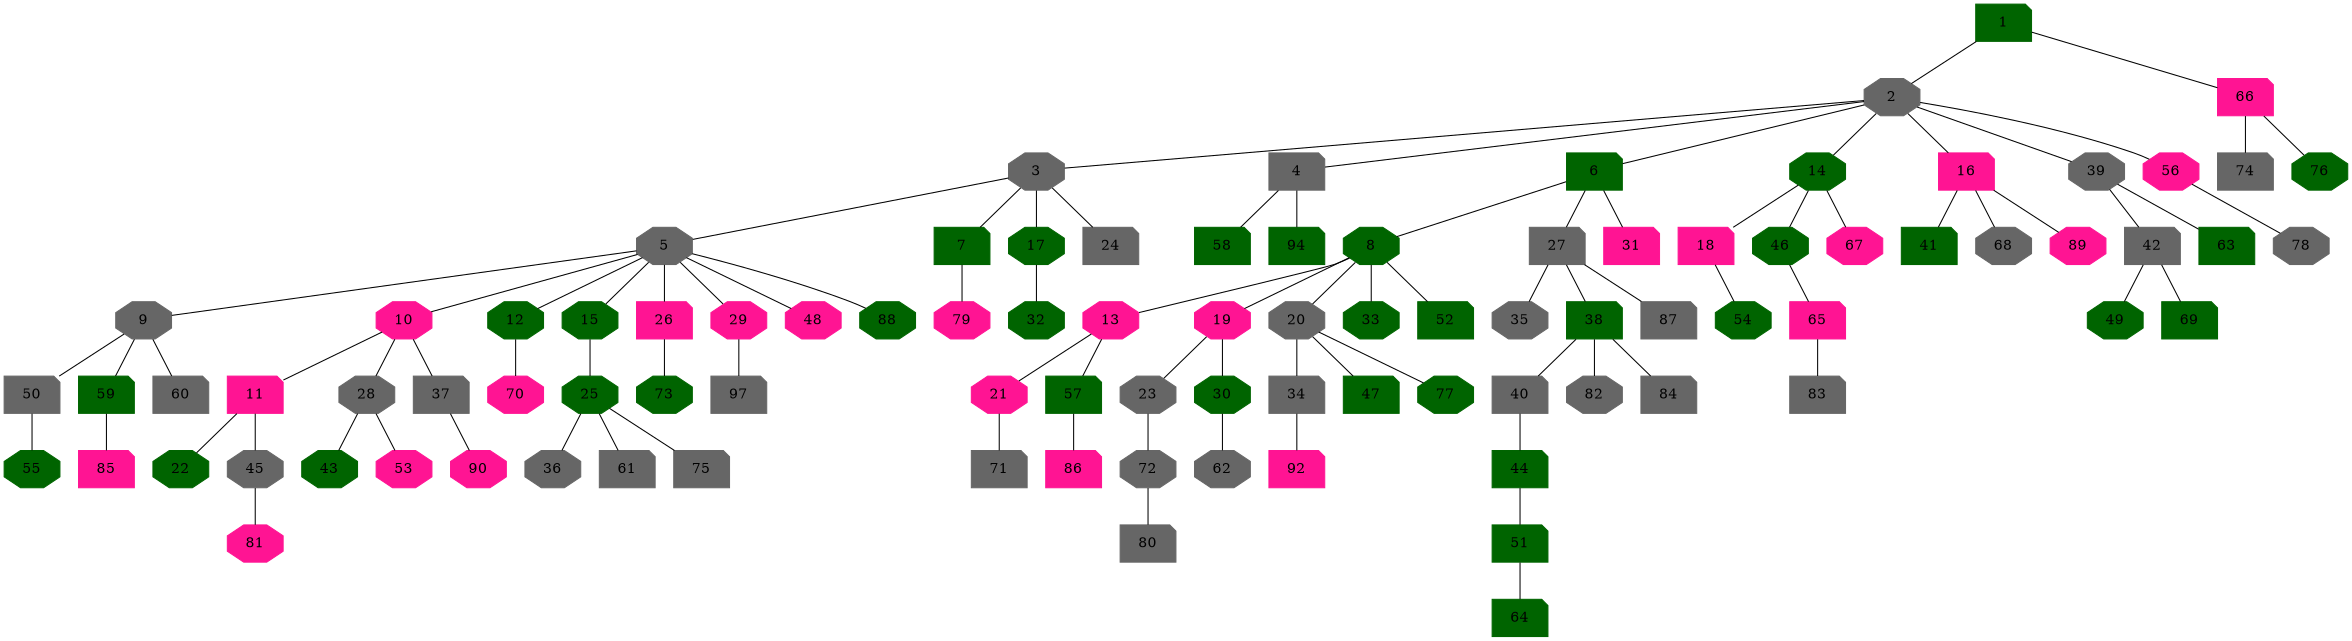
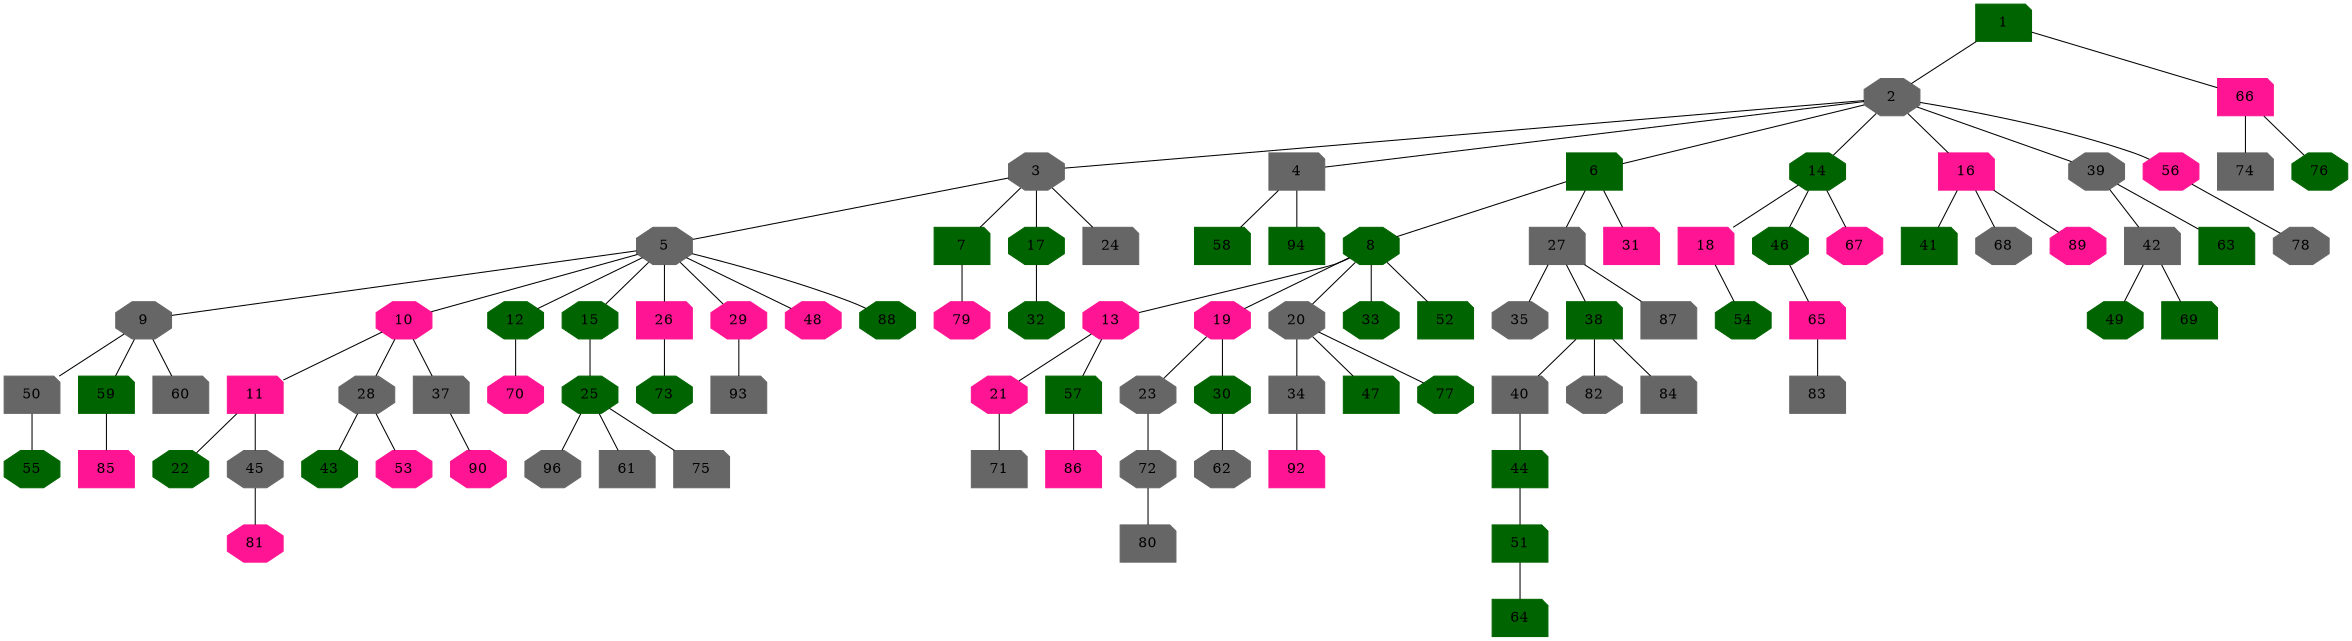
(739, 395) -> (739, 395)
(553, 469) -> (553, 469)
